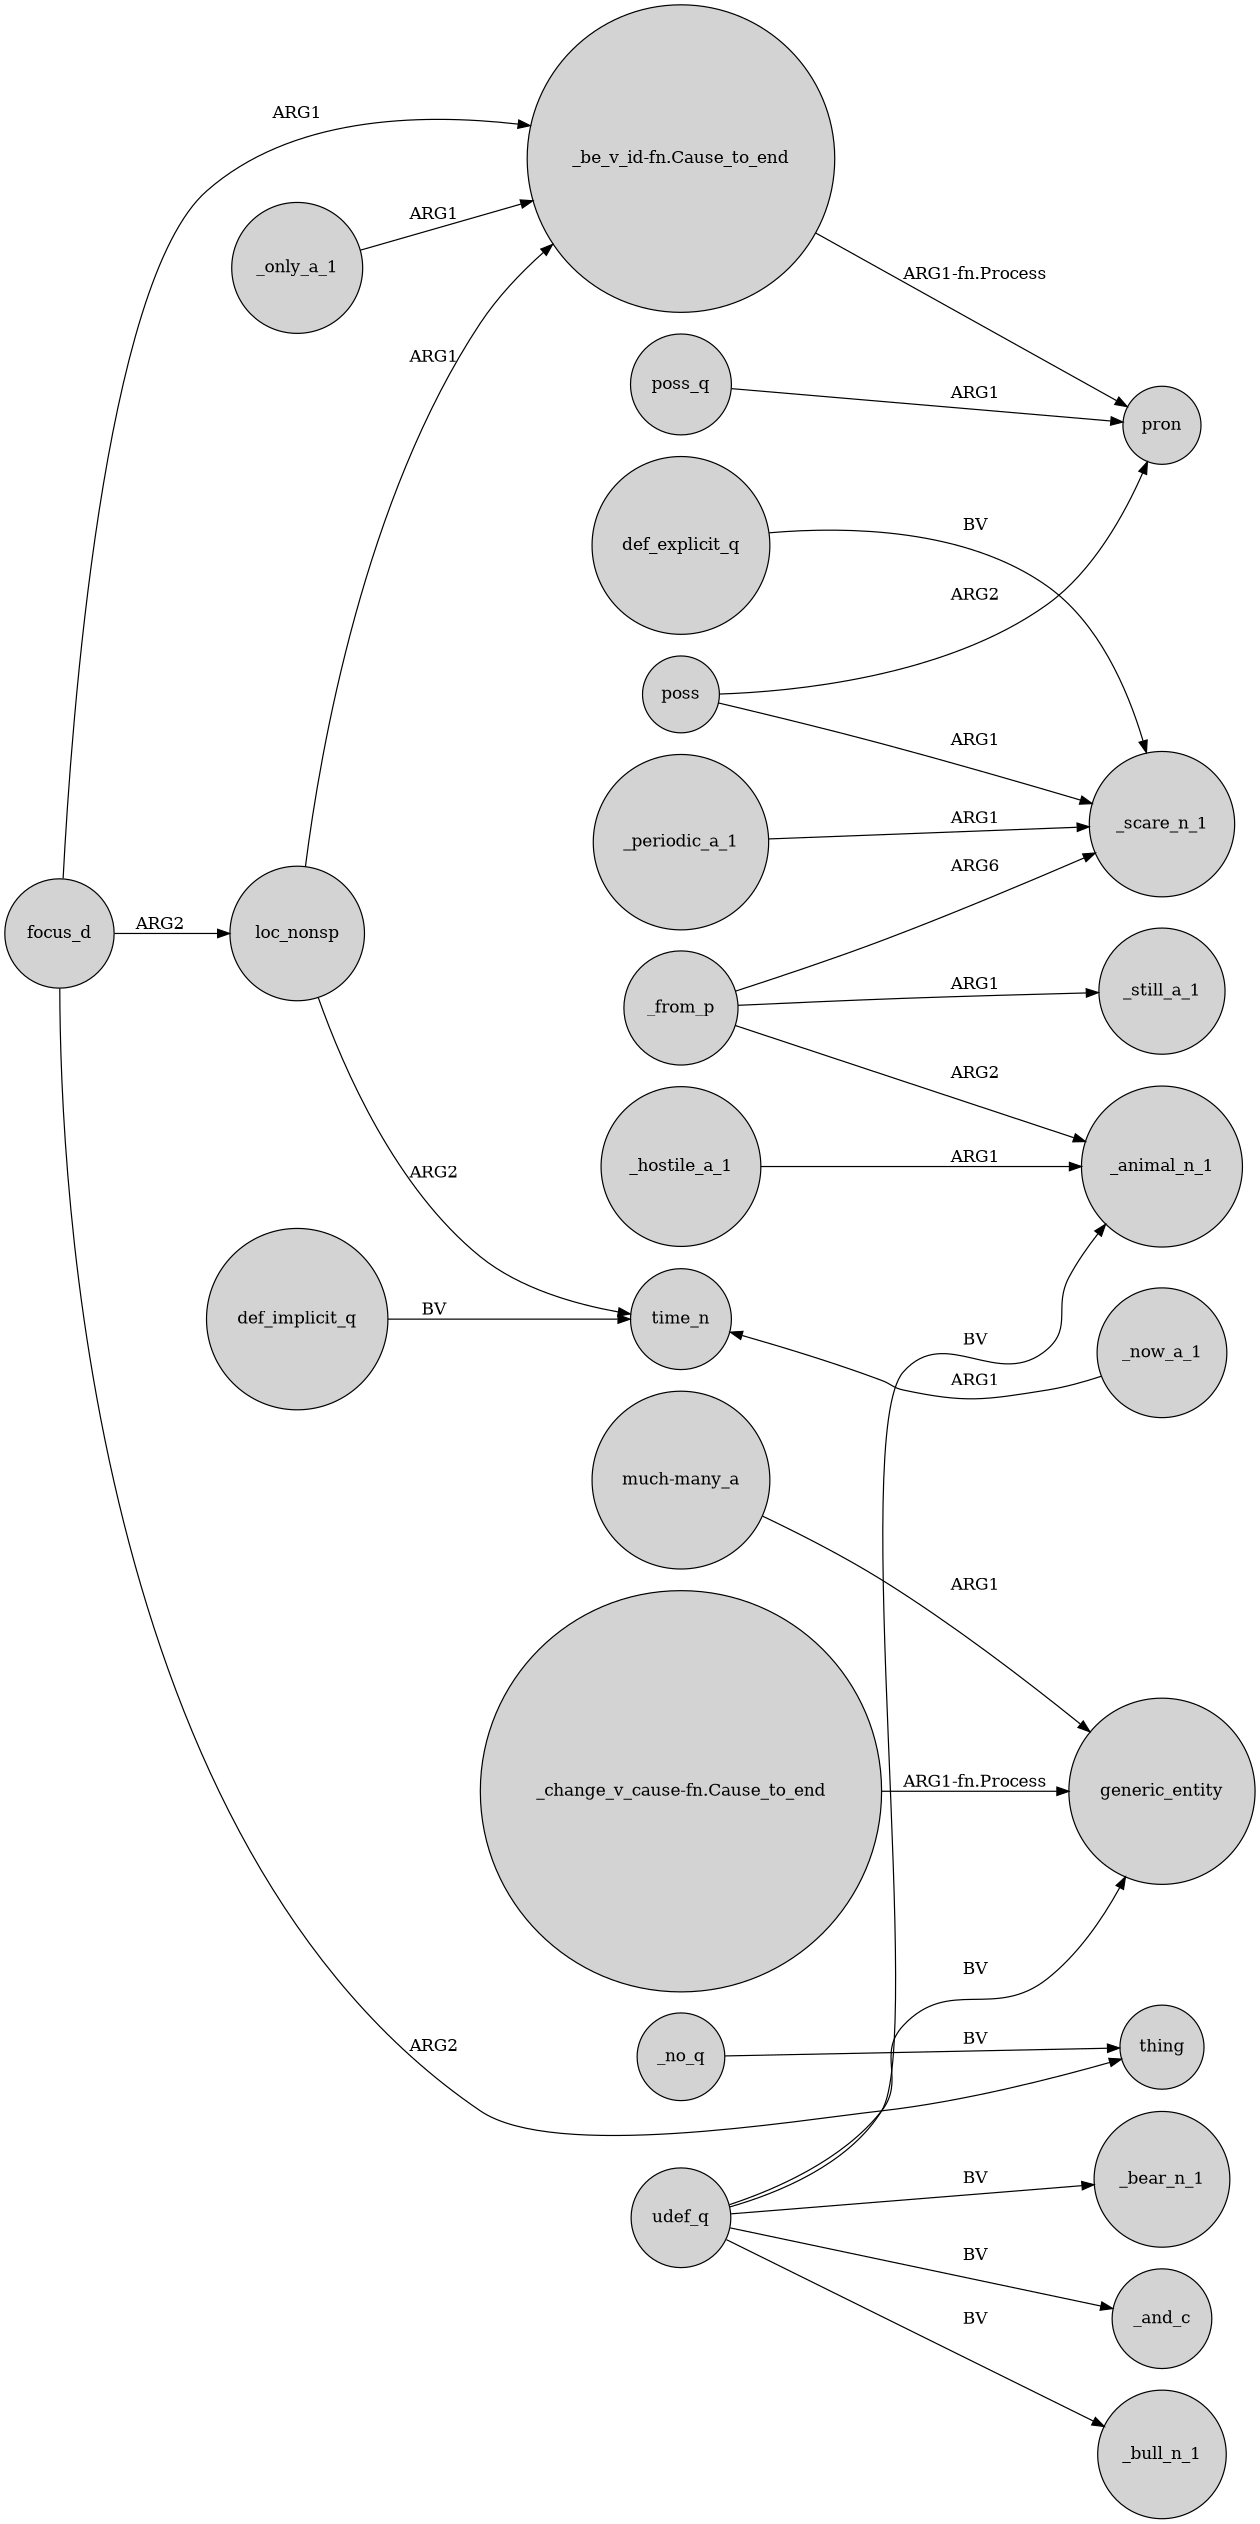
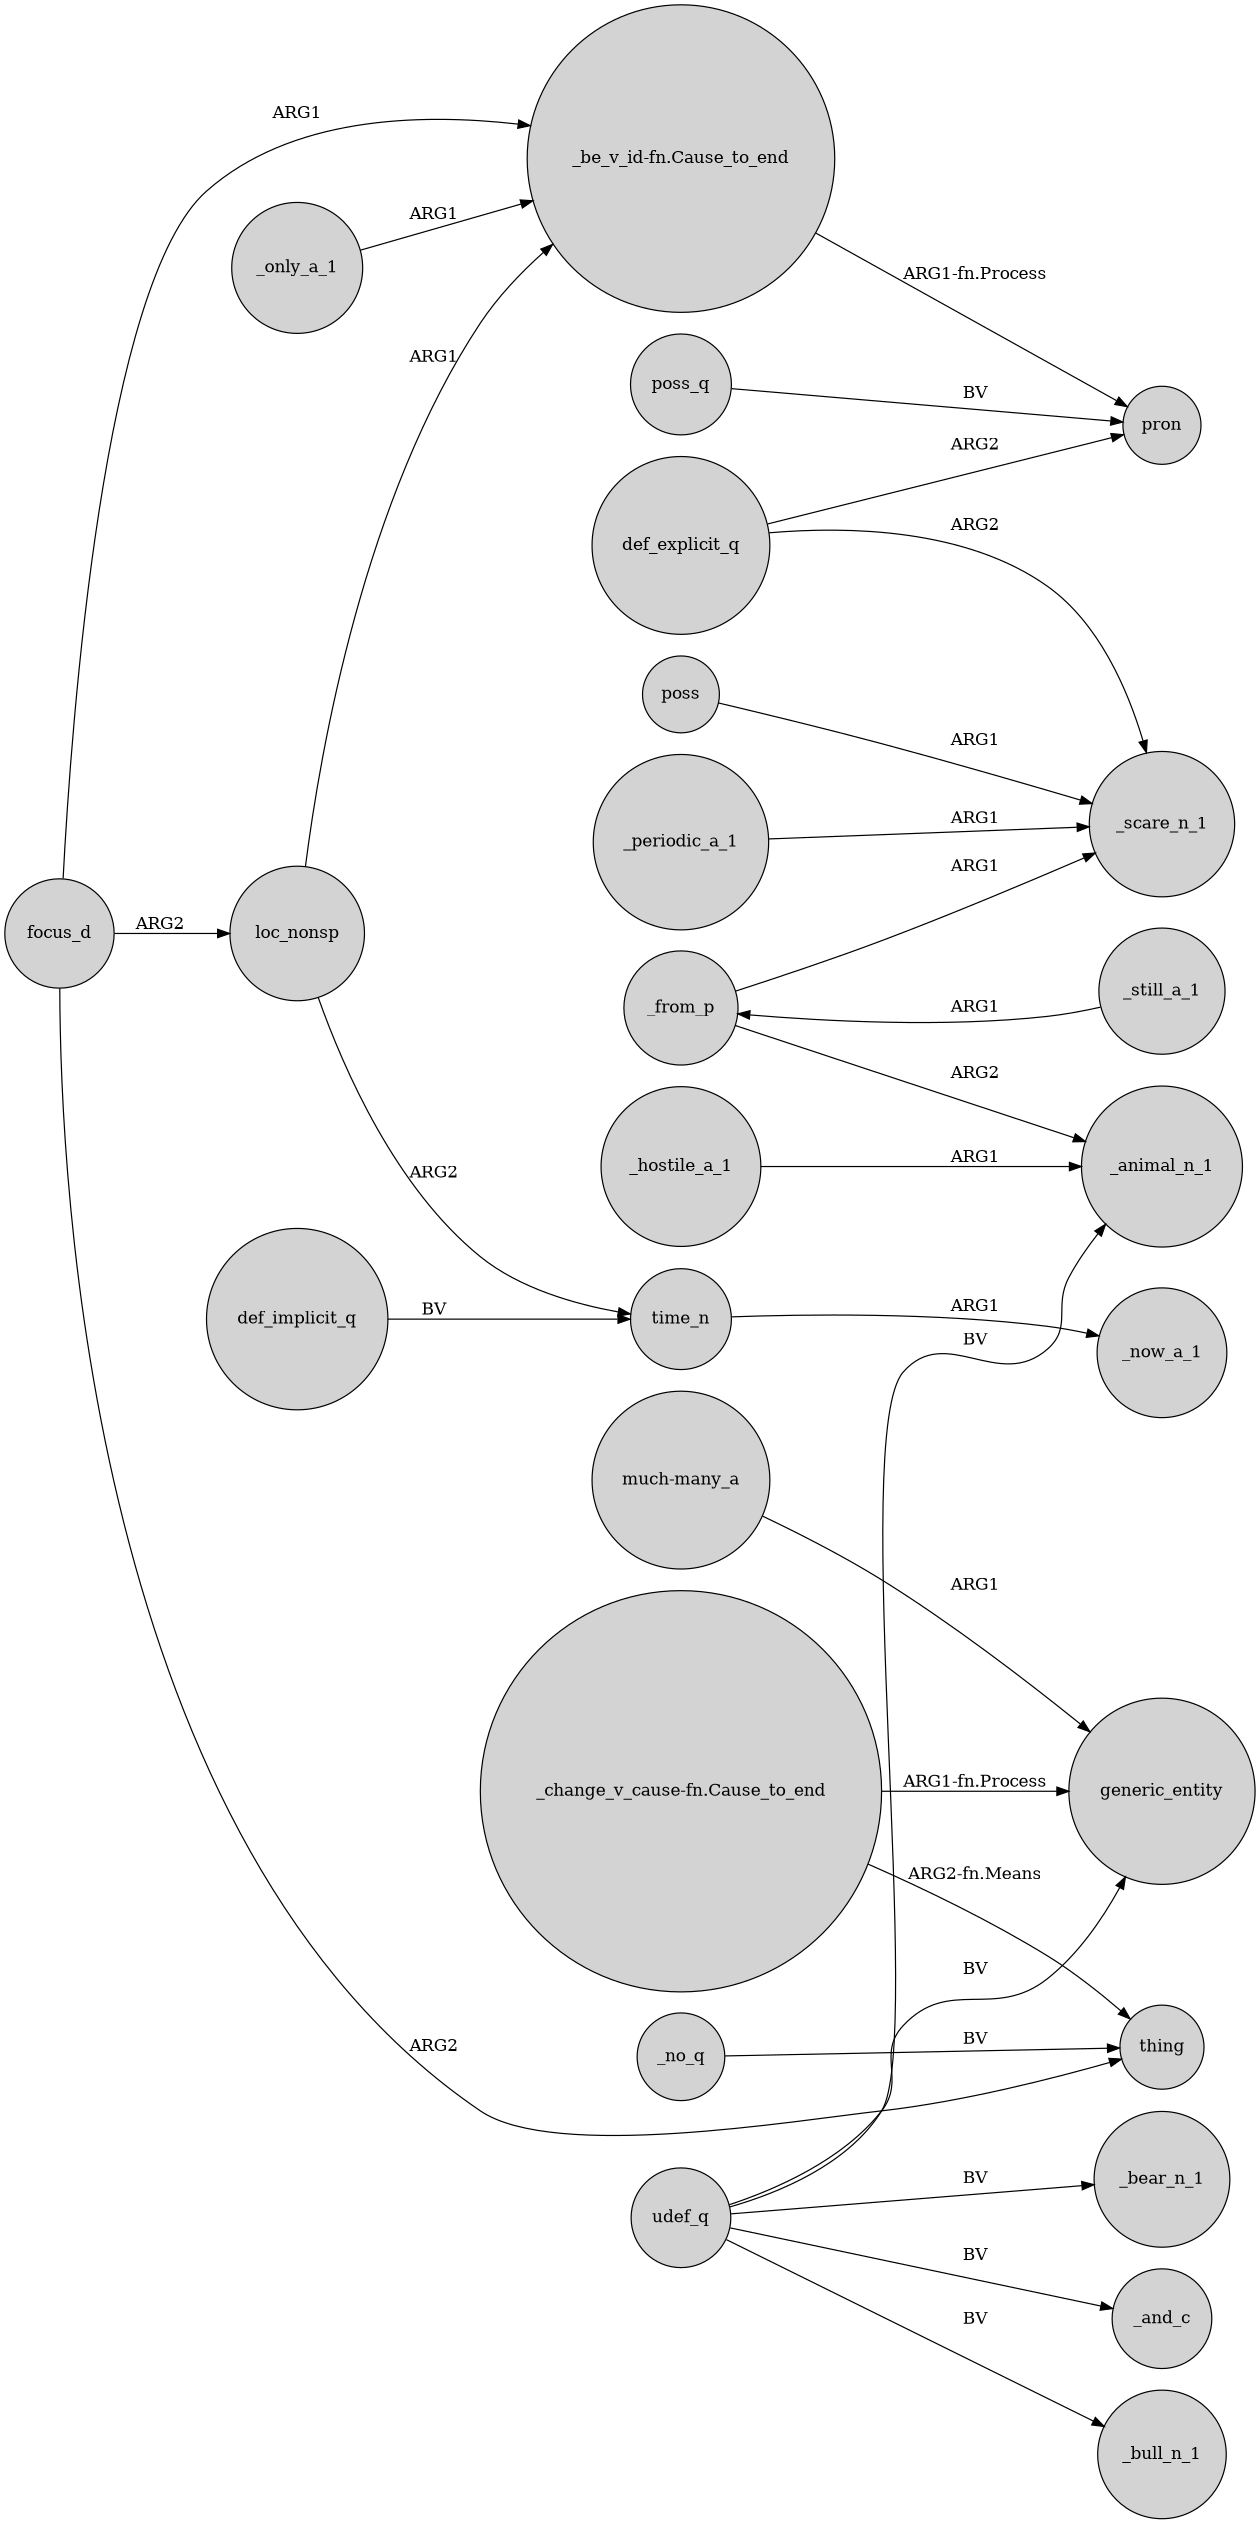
(975, 393) -> (975, 393)
(975, 526) -> (975, 526)
(968, 647) -> (940, 481)
(975, 867) -> (975, 867)
(912, 998) -> (926, 1023)
(918, 1393) -> (910, 1316)
none -> (1000, 1928)
